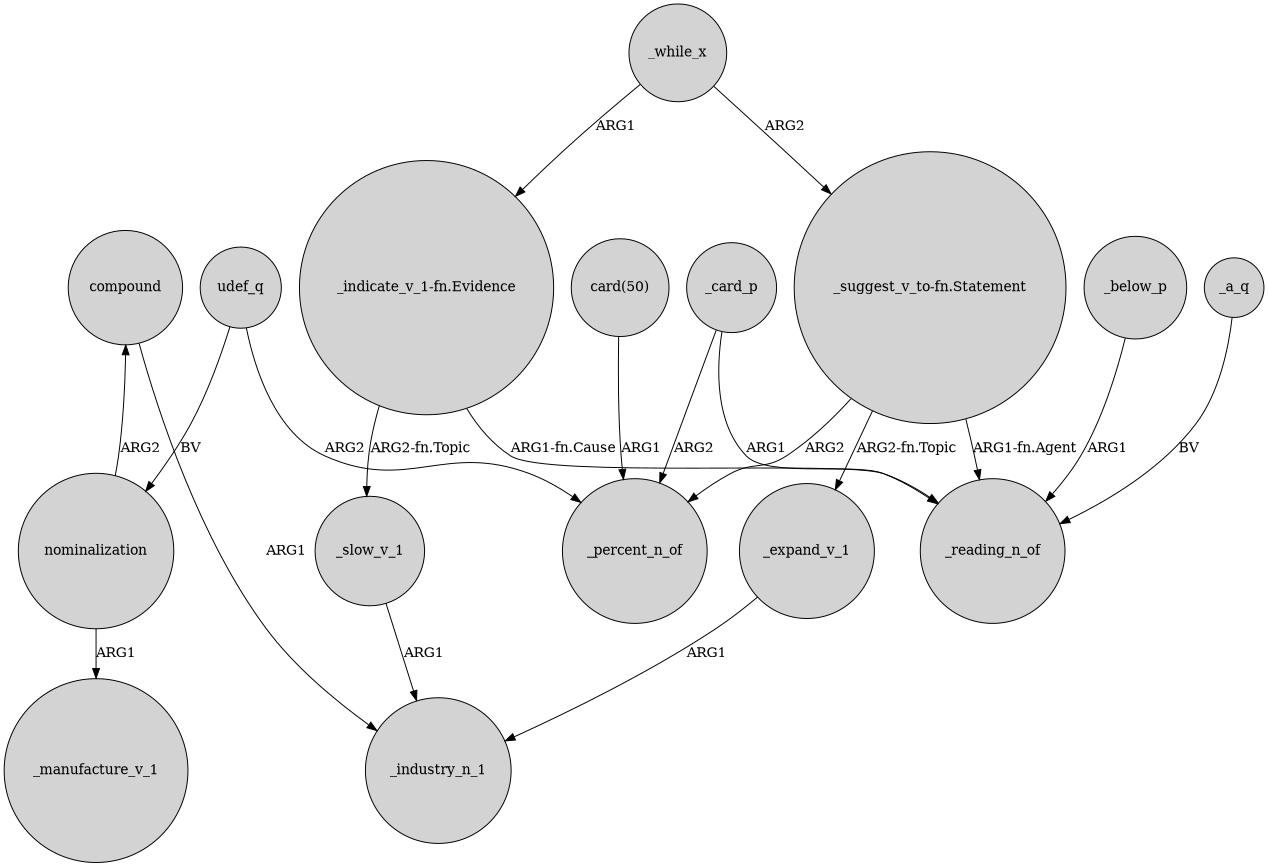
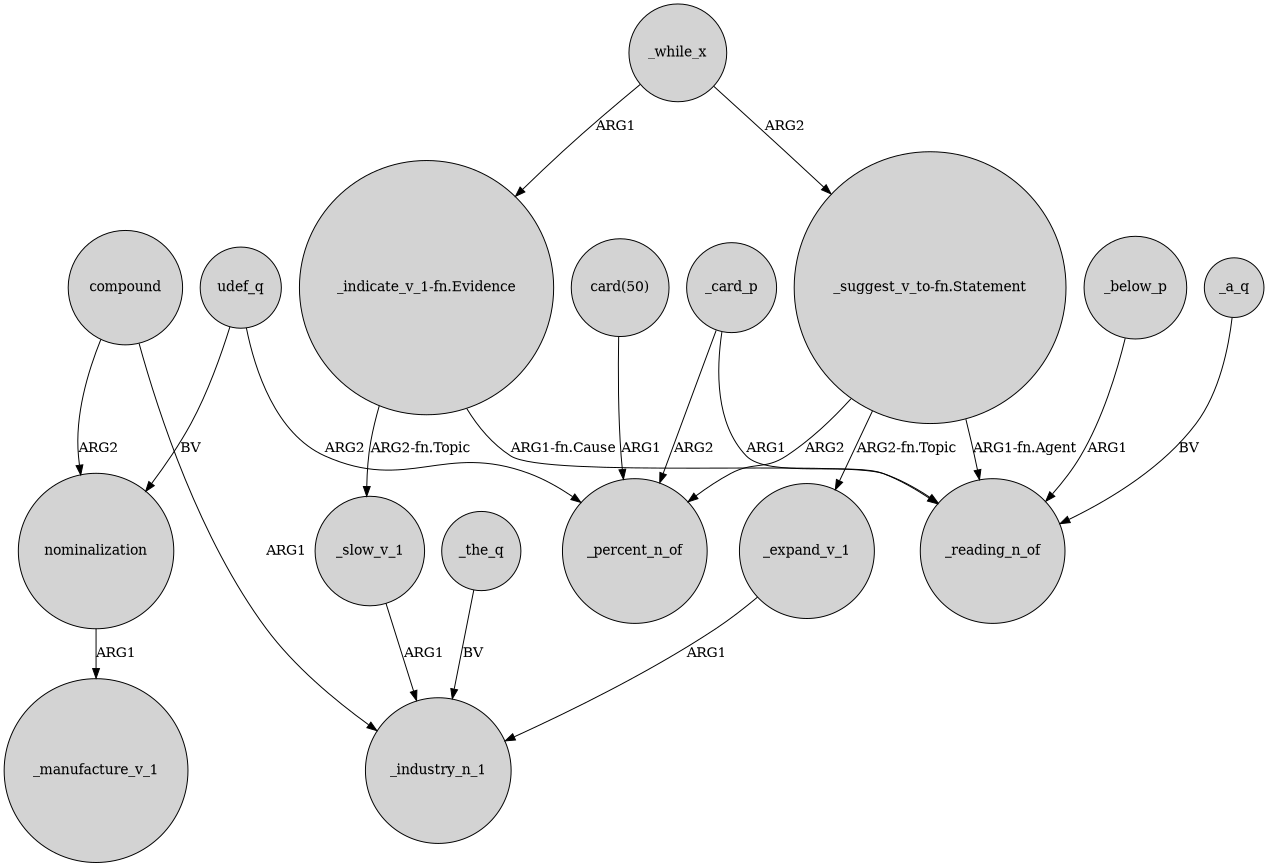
(123, 416) -> (82, 401)
none -> (481, 551)
